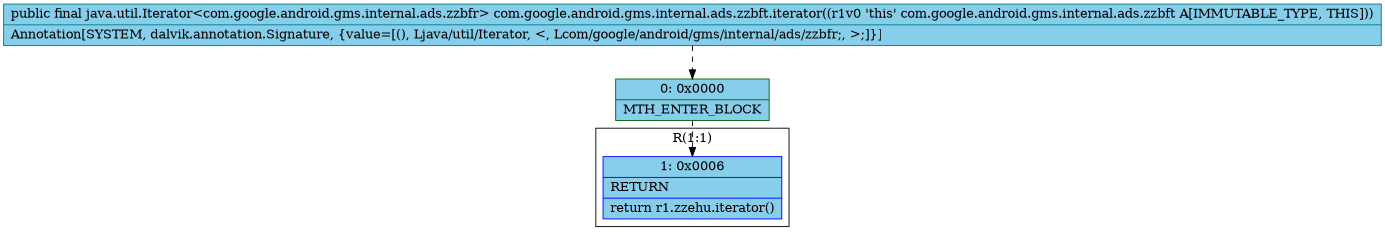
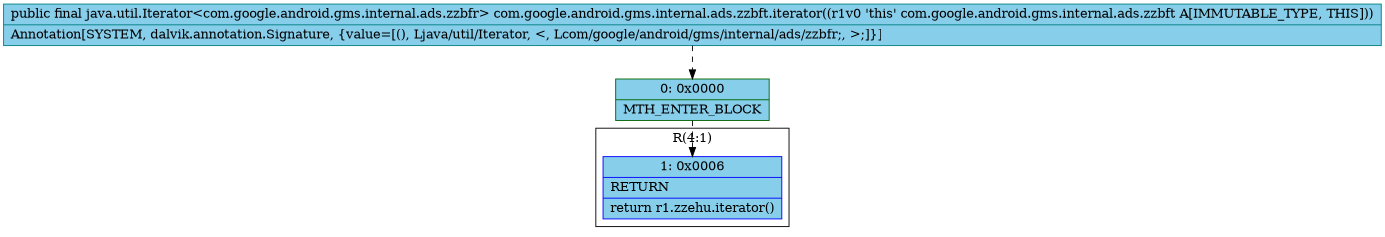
(692, 139) -> (692, 139)
